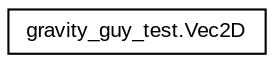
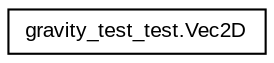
(137, 32) -> (137, 32)
